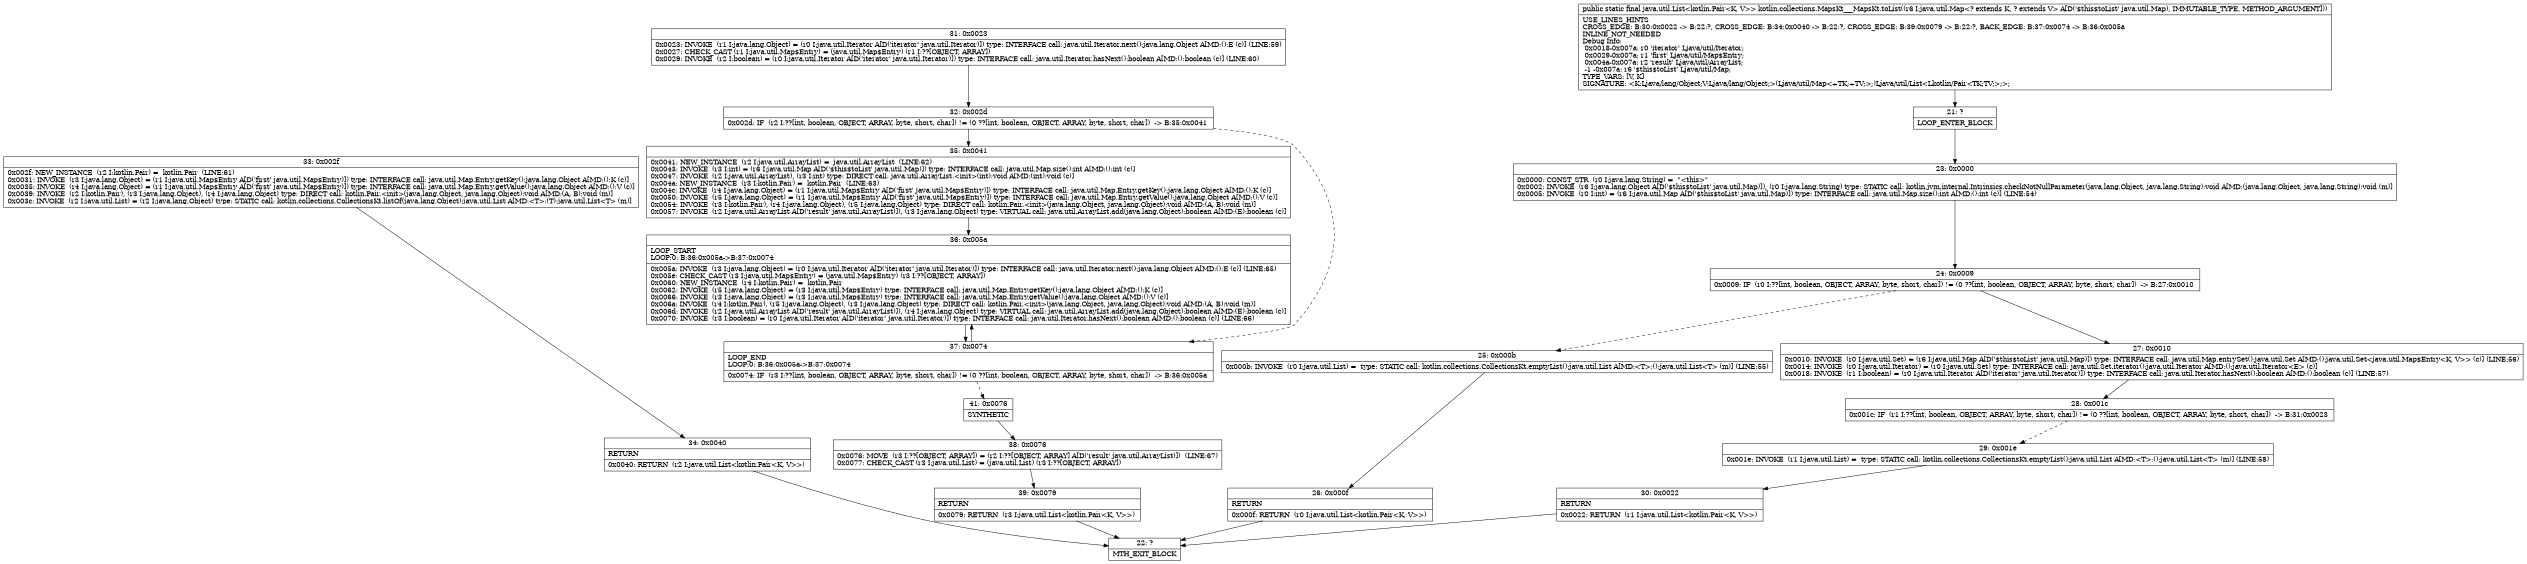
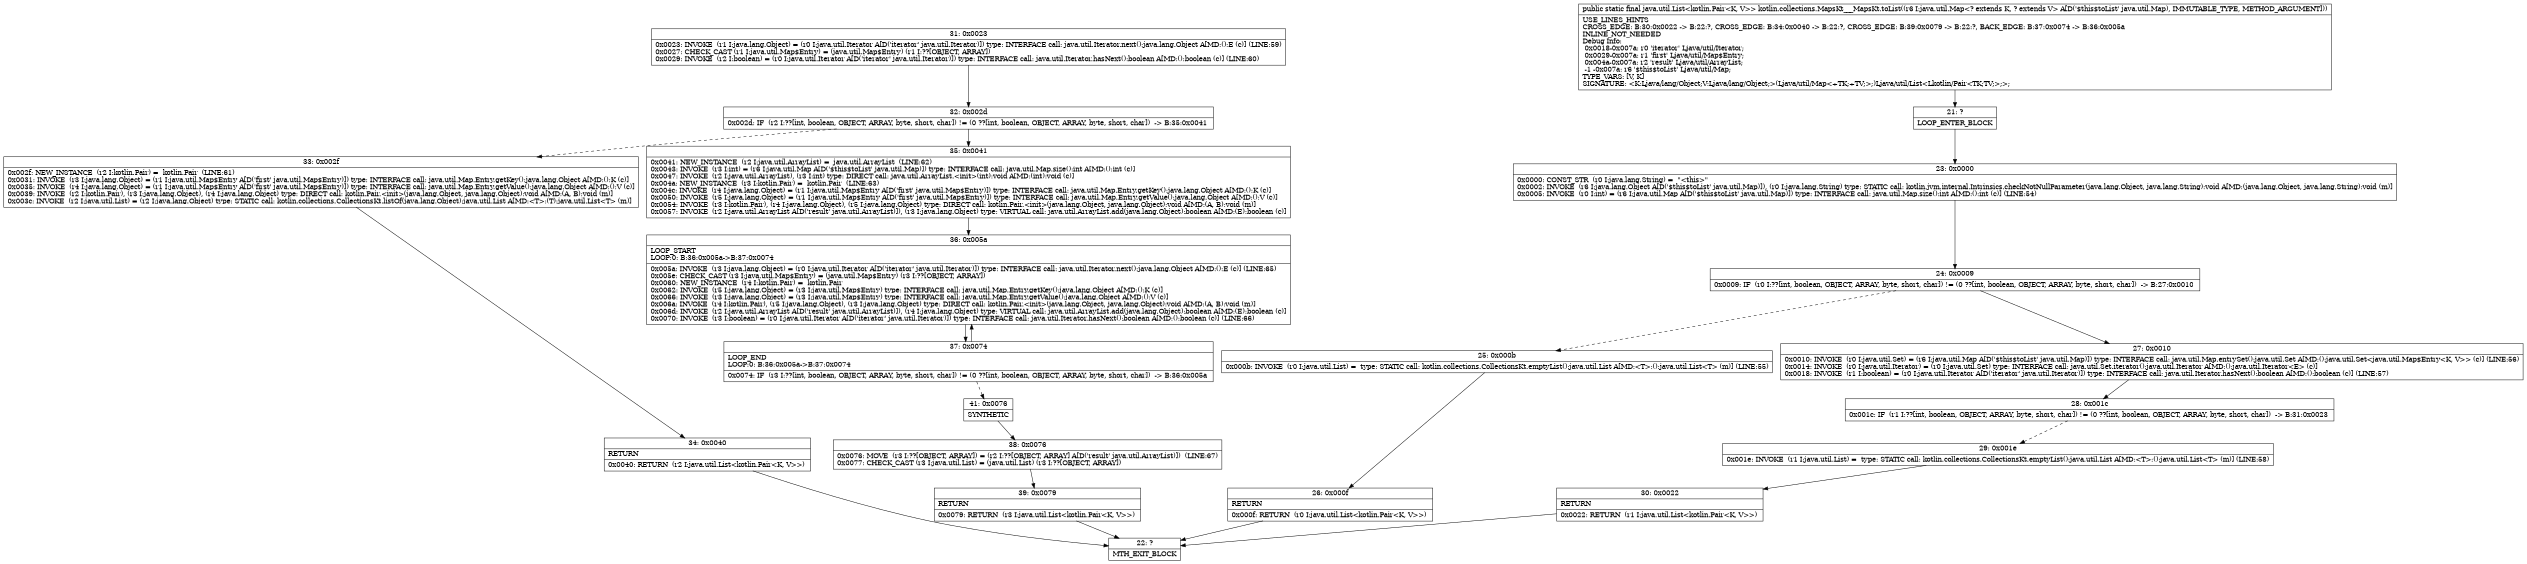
(1333, 245) -> (689, 142)
